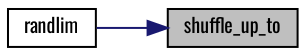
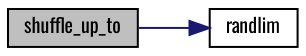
(122, 28) -> (164, 28)
